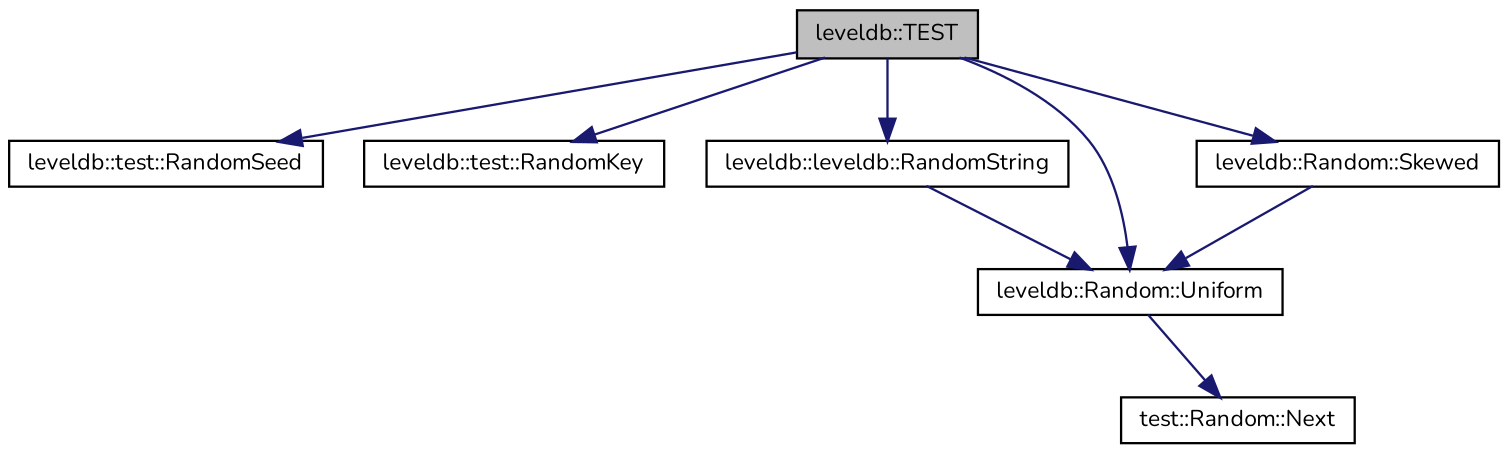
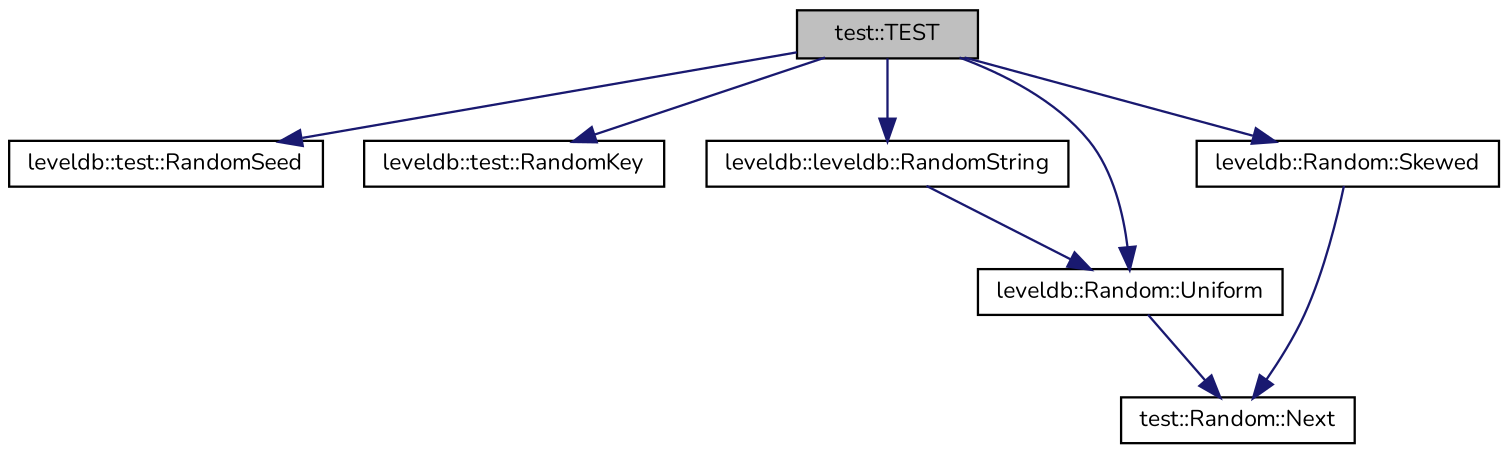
(887, 34) -> (887, 34)
(1249, 222) -> (1316, 287)
